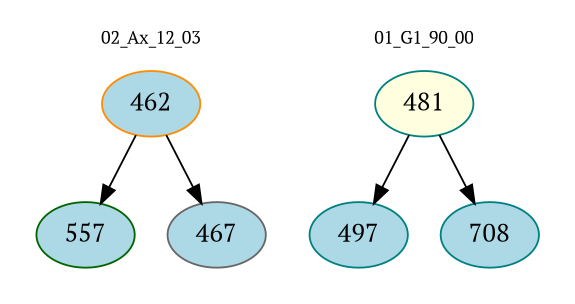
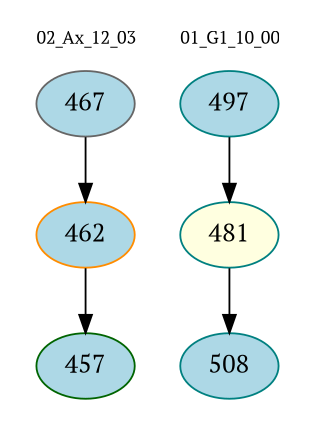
(424, 39) -> (230, 39)
(180, 161) -> (86, 160)
(396, 161) -> (229, 160)
(86, 235) -> (86, 366)
(490, 235) -> (229, 366)
